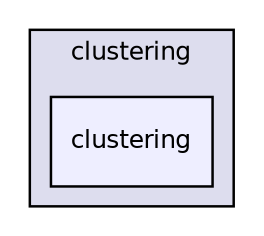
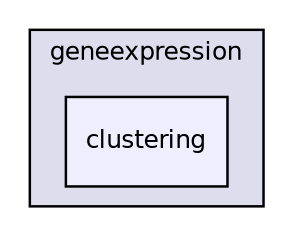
(132, 53) -> (147, 53)
